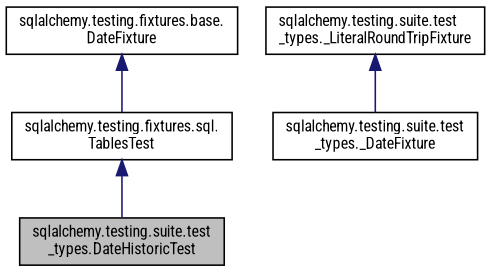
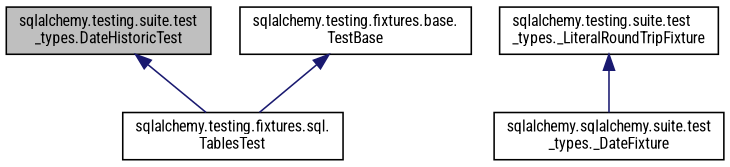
(122, 31) -> (356, 31)
(375, 136) -> (609, 136)
(122, 197) -> (177, 89)
